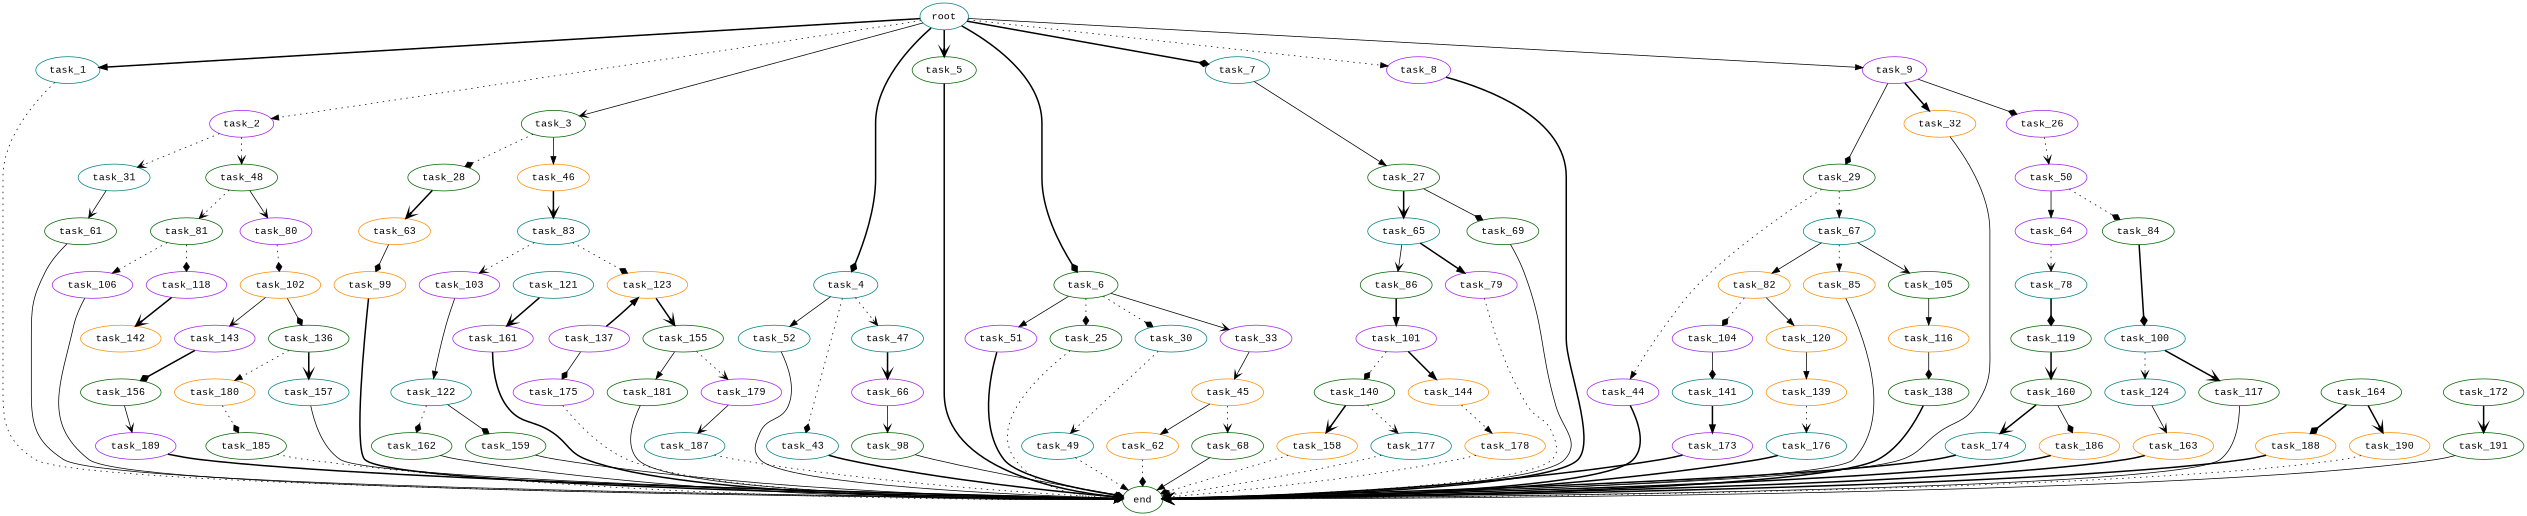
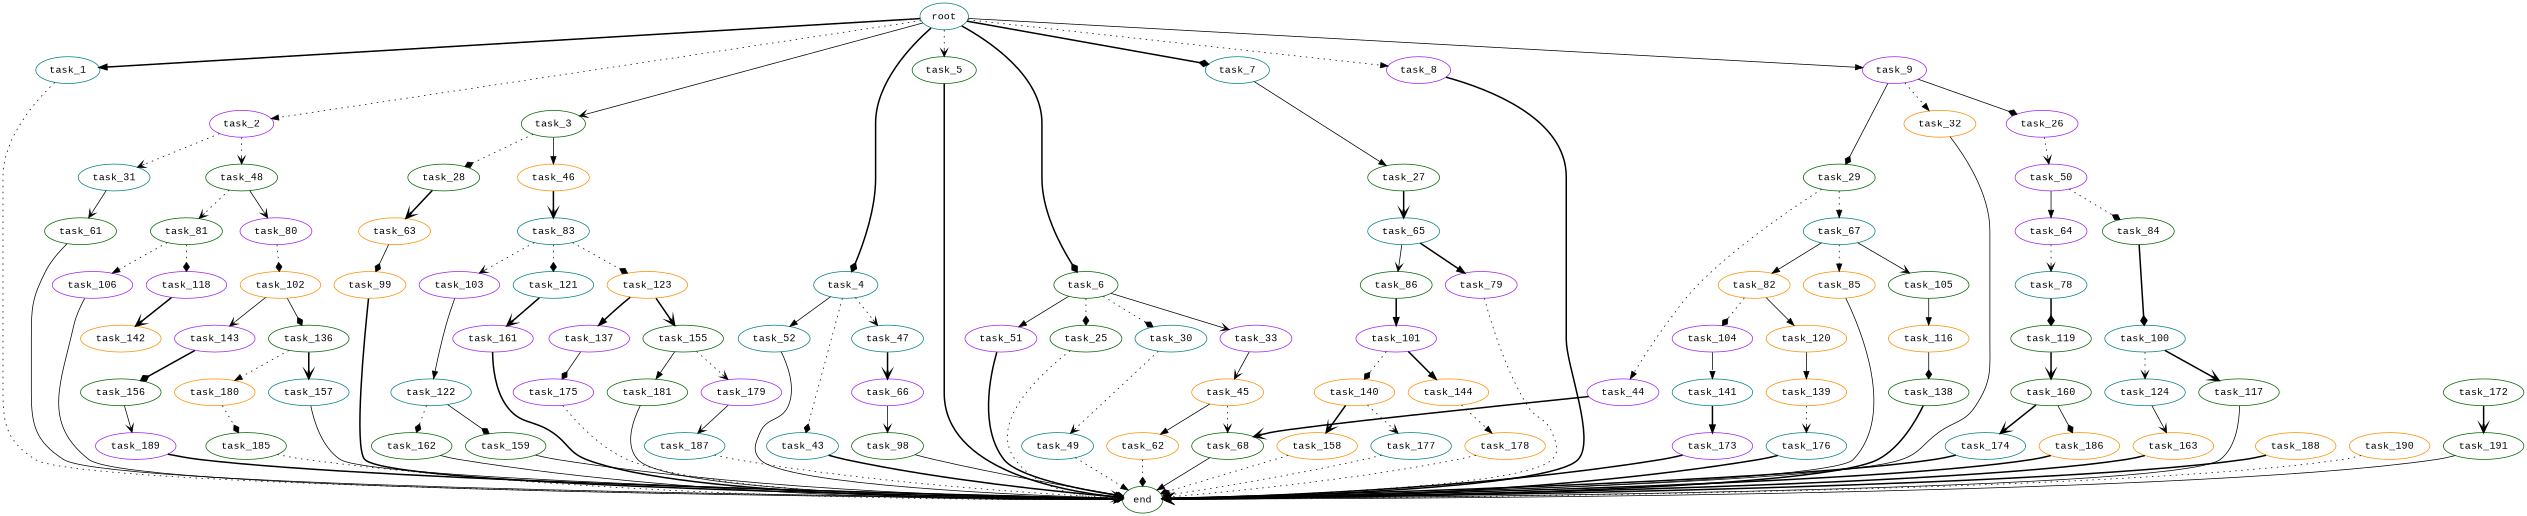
(944, 40) -> (944, 40)
(1914, 94) -> (1914, 94)
(1503, 231) -> none
none -> (553, 254)
(620, 315) -> (617, 308)
(1712, 361) -> (1712, 361)
(1354, 392) -> (1354, 392)
(2361, 392) -> none
(970, 481) -> (970, 481)
(1432, 491) -> (1425, 414)
